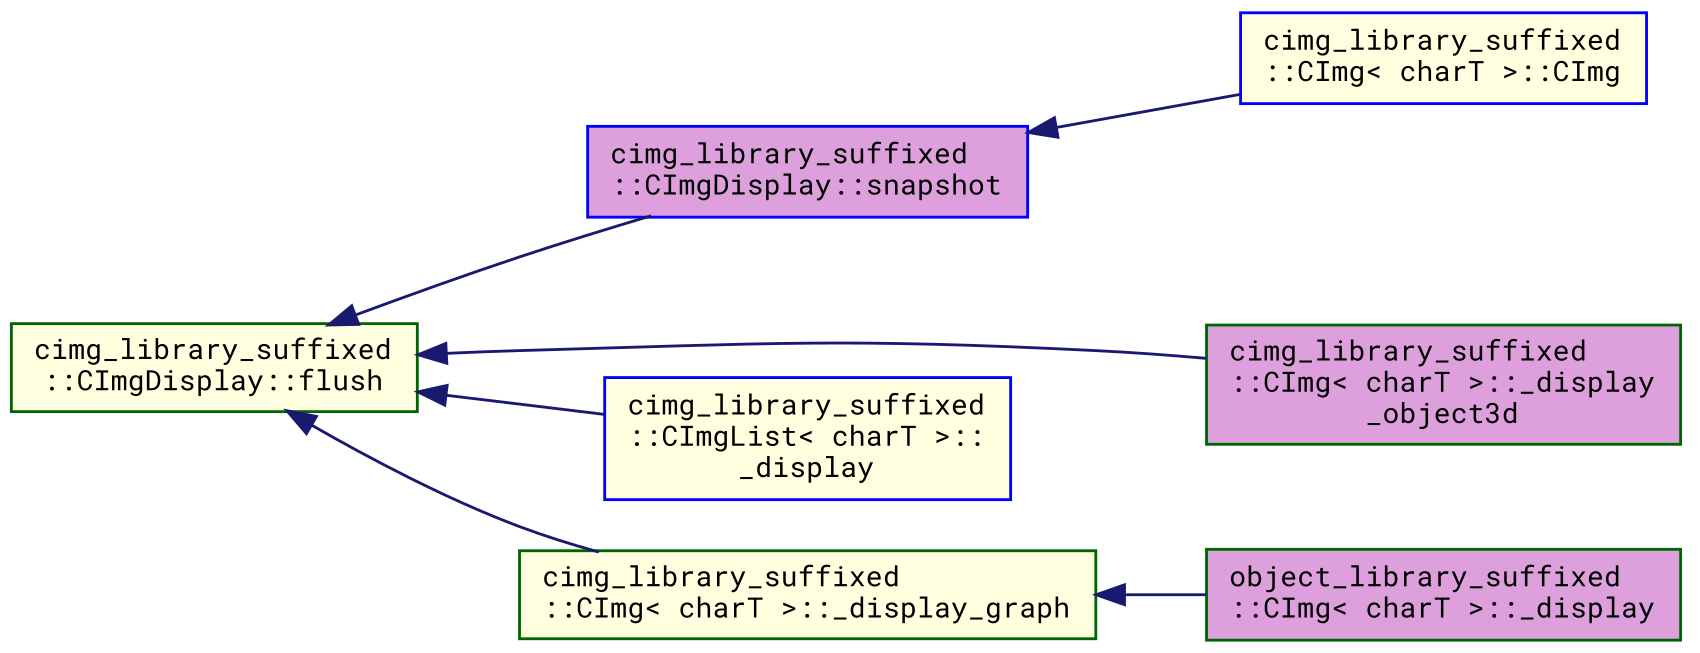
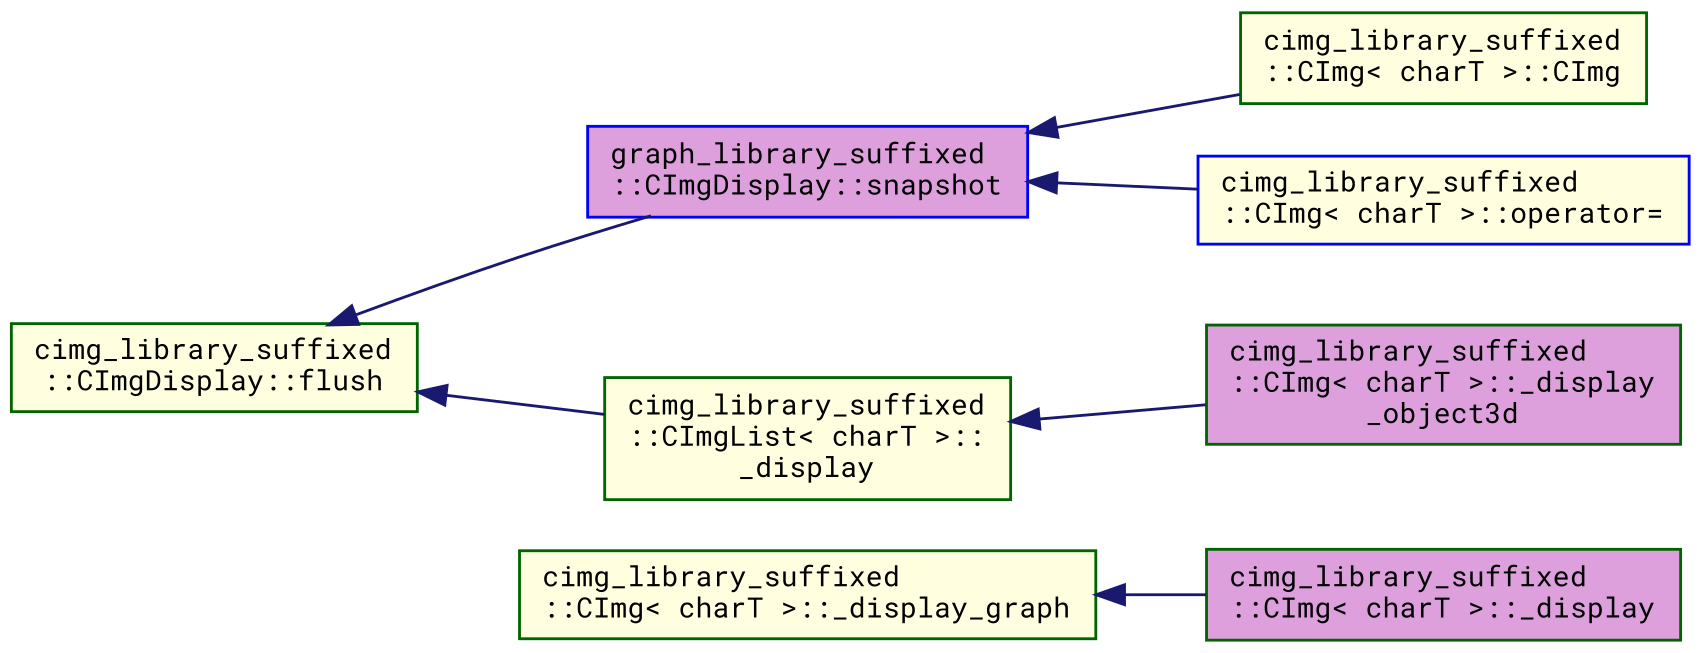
(1444, 58) -> (1444, 58)
(808, 172) -> (808, 172)
none -> (1444, 200)
(827, 343) -> (1123, 412)
(808, 439) -> (808, 439)
(451, 498) -> none
(1444, 595) -> (1444, 595)
